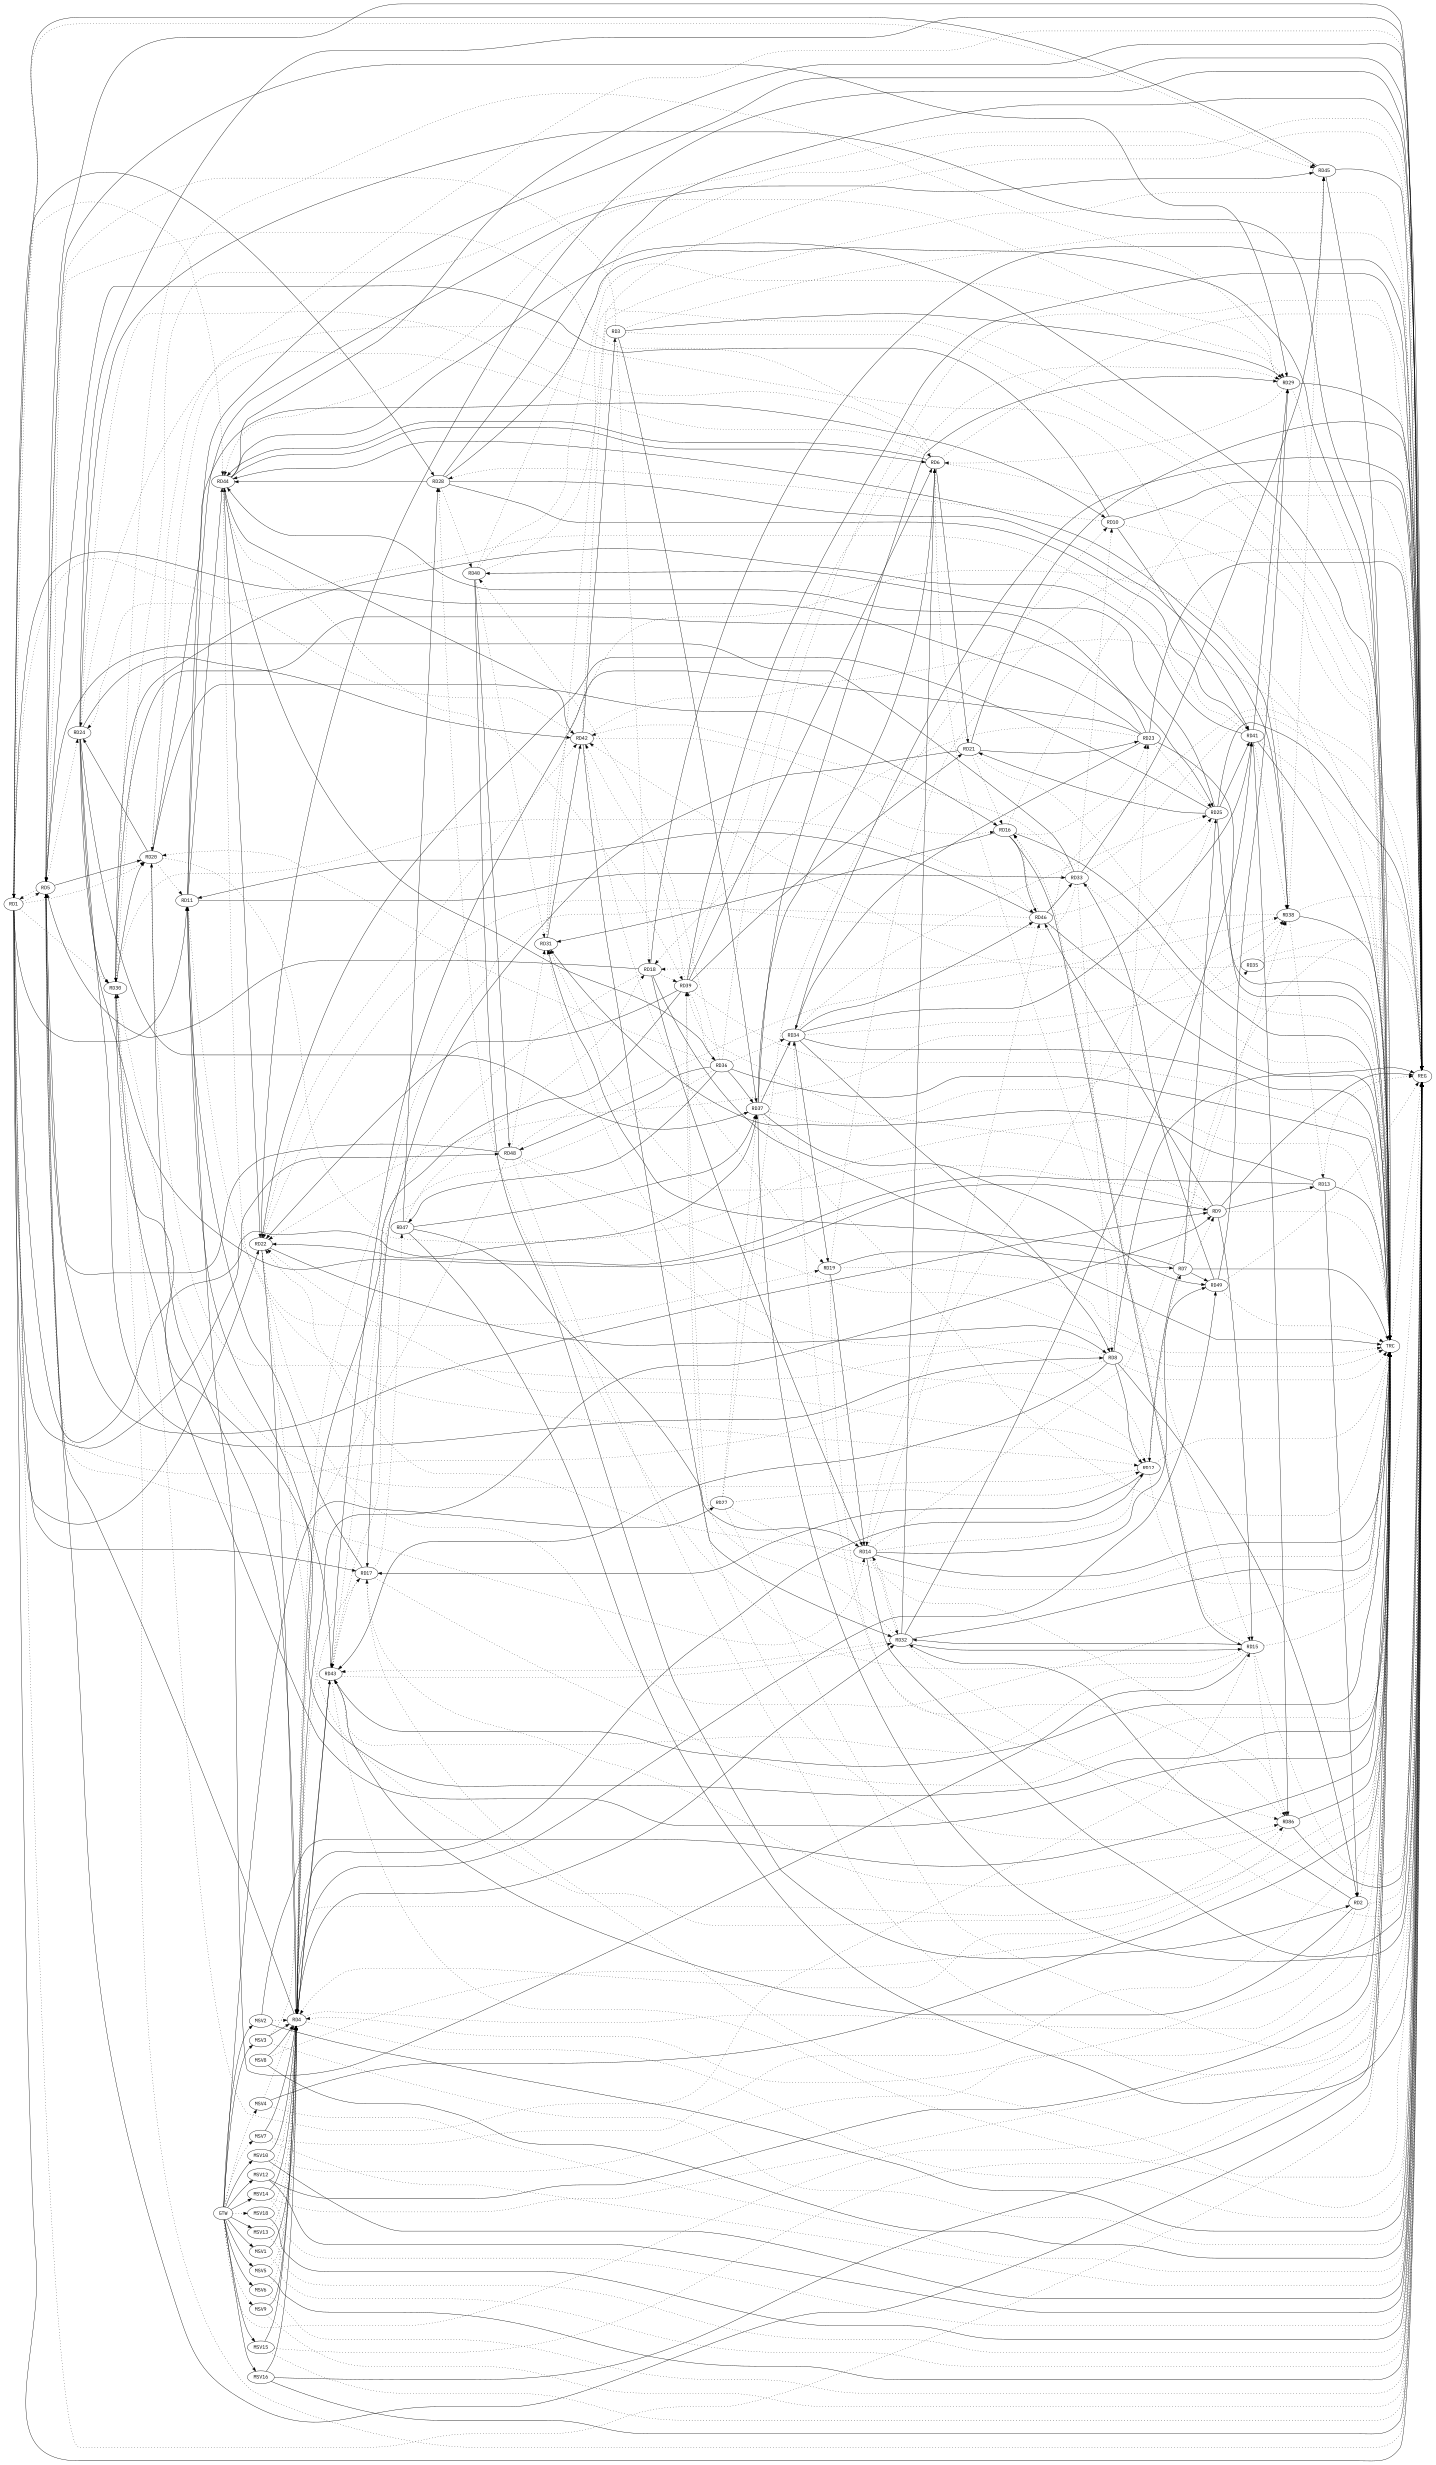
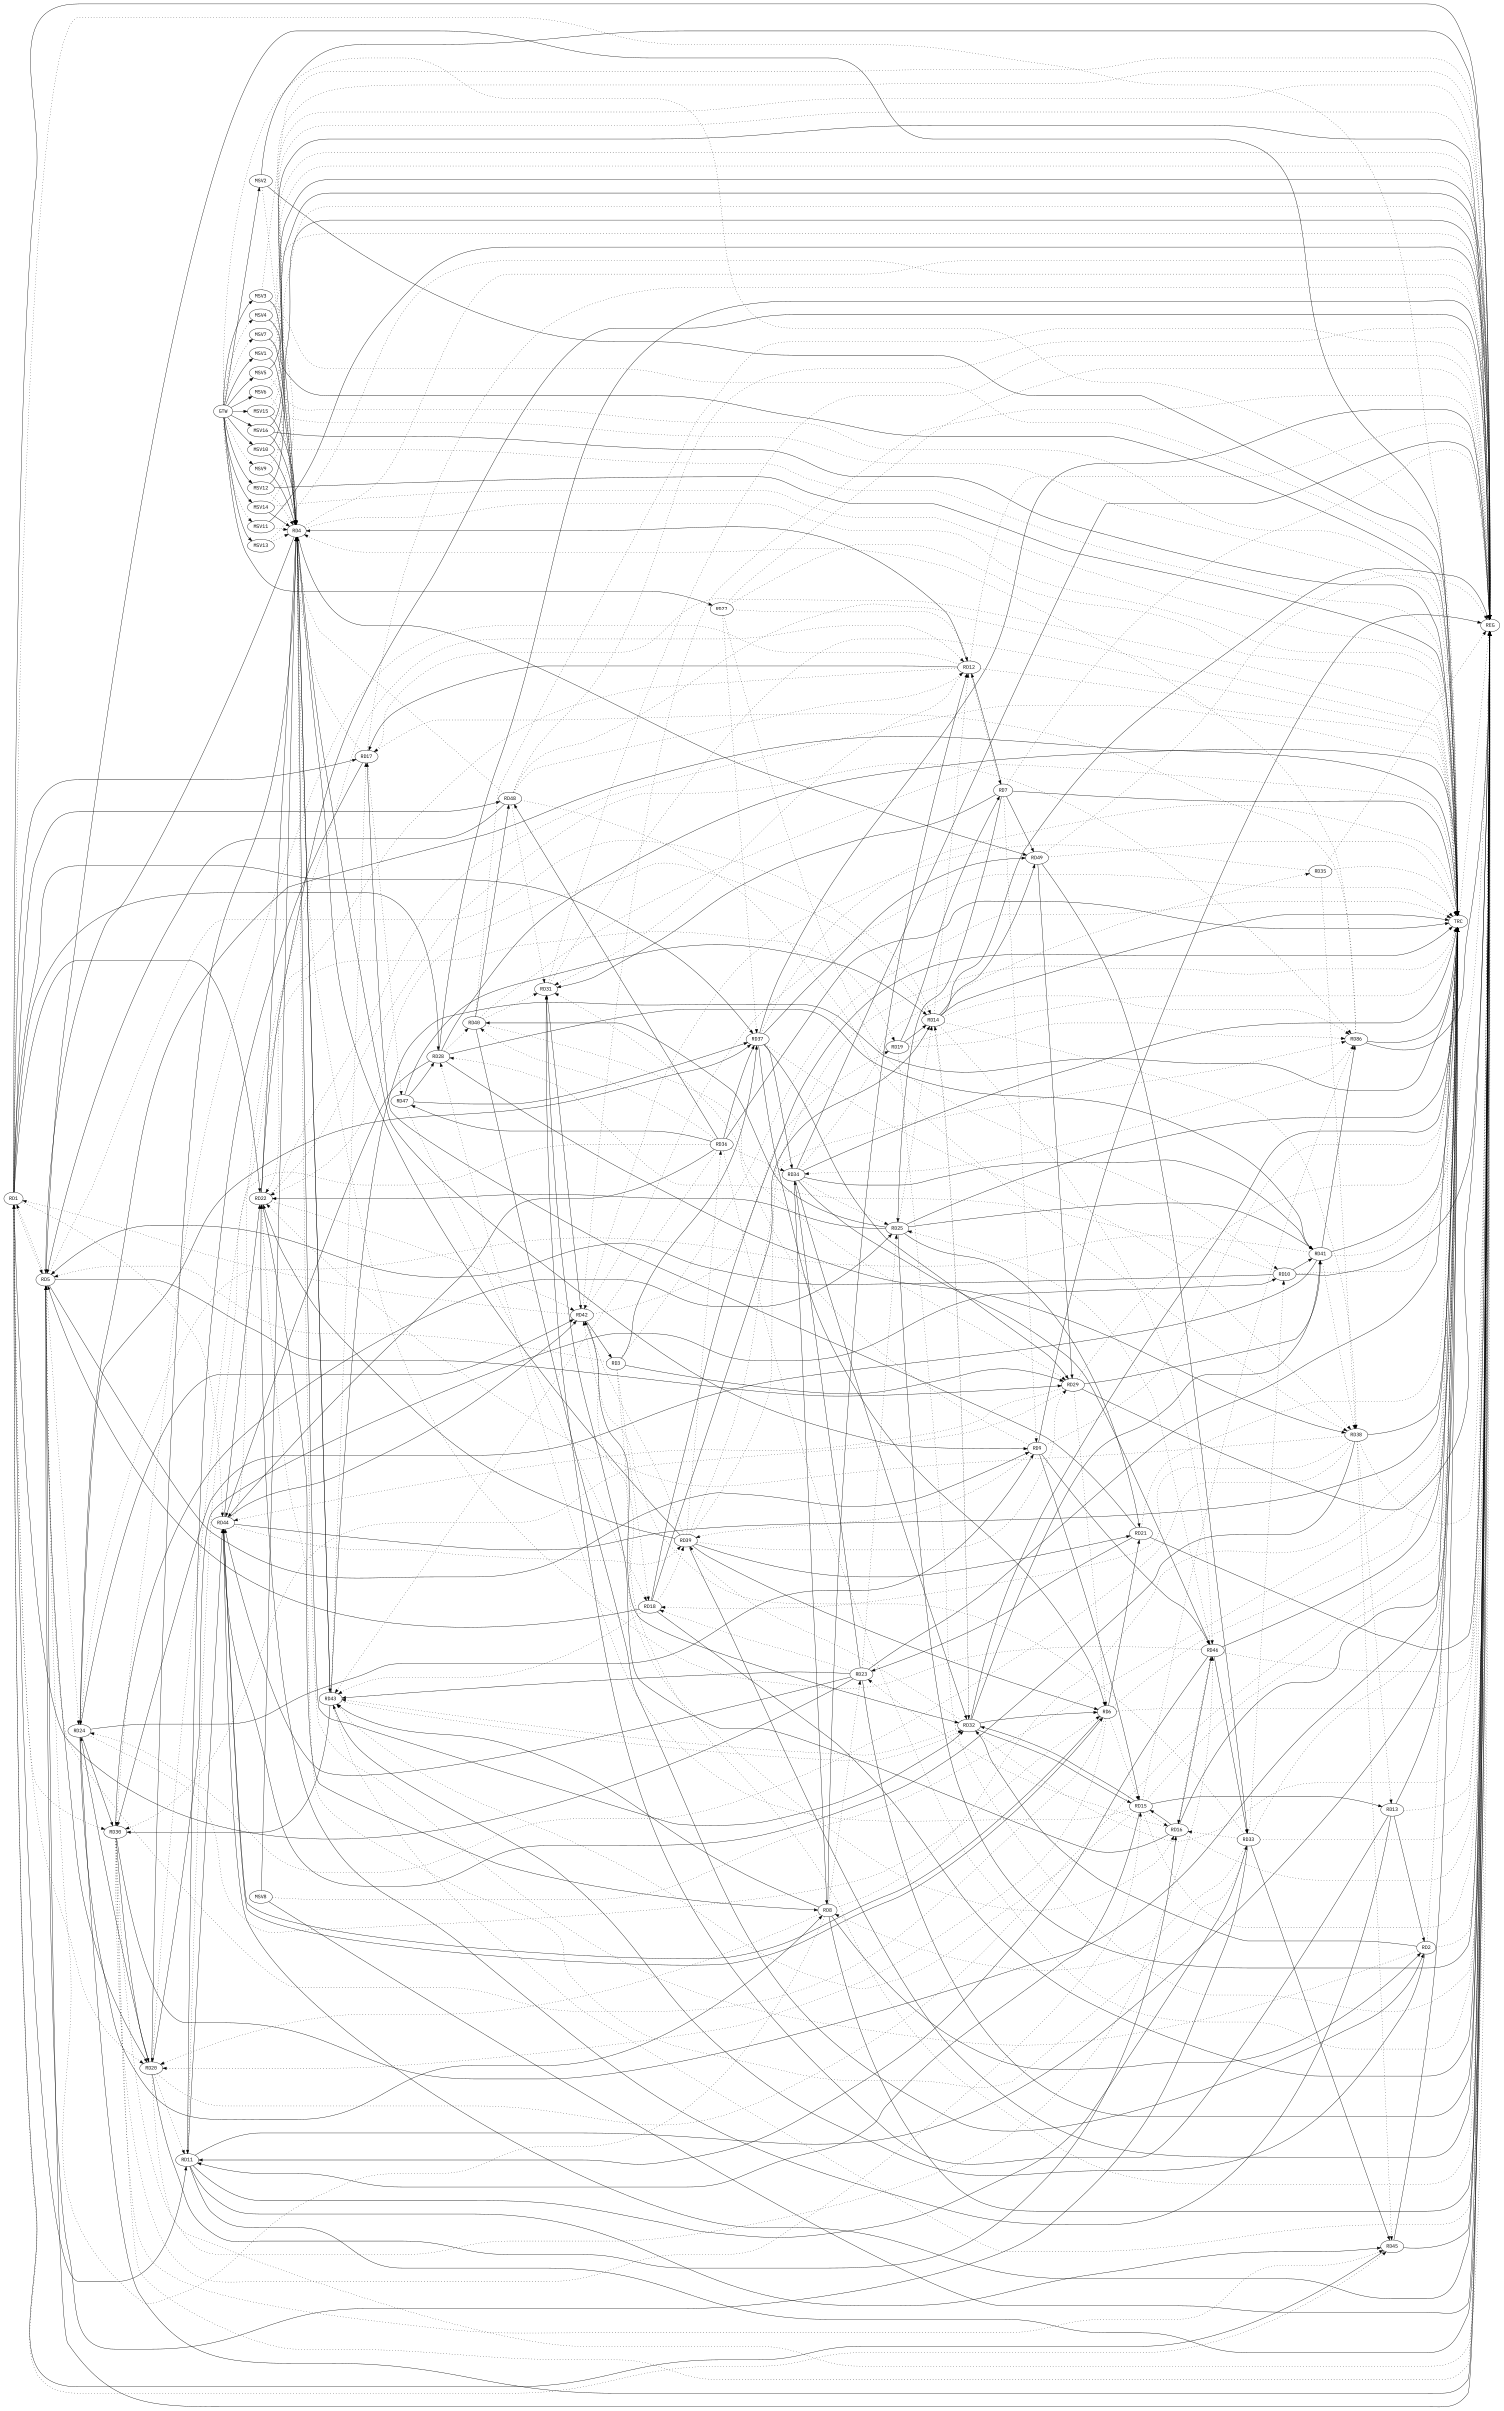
(1269, 570) -> (1223, 1356)
(987, 788) -> (1215, 1835)
(811, 1150) -> (874, 1436)
(1268, 1199) -> (1260, 1796)
(1162, 2099) -> none
(261, 2213) -> (261, 527)
